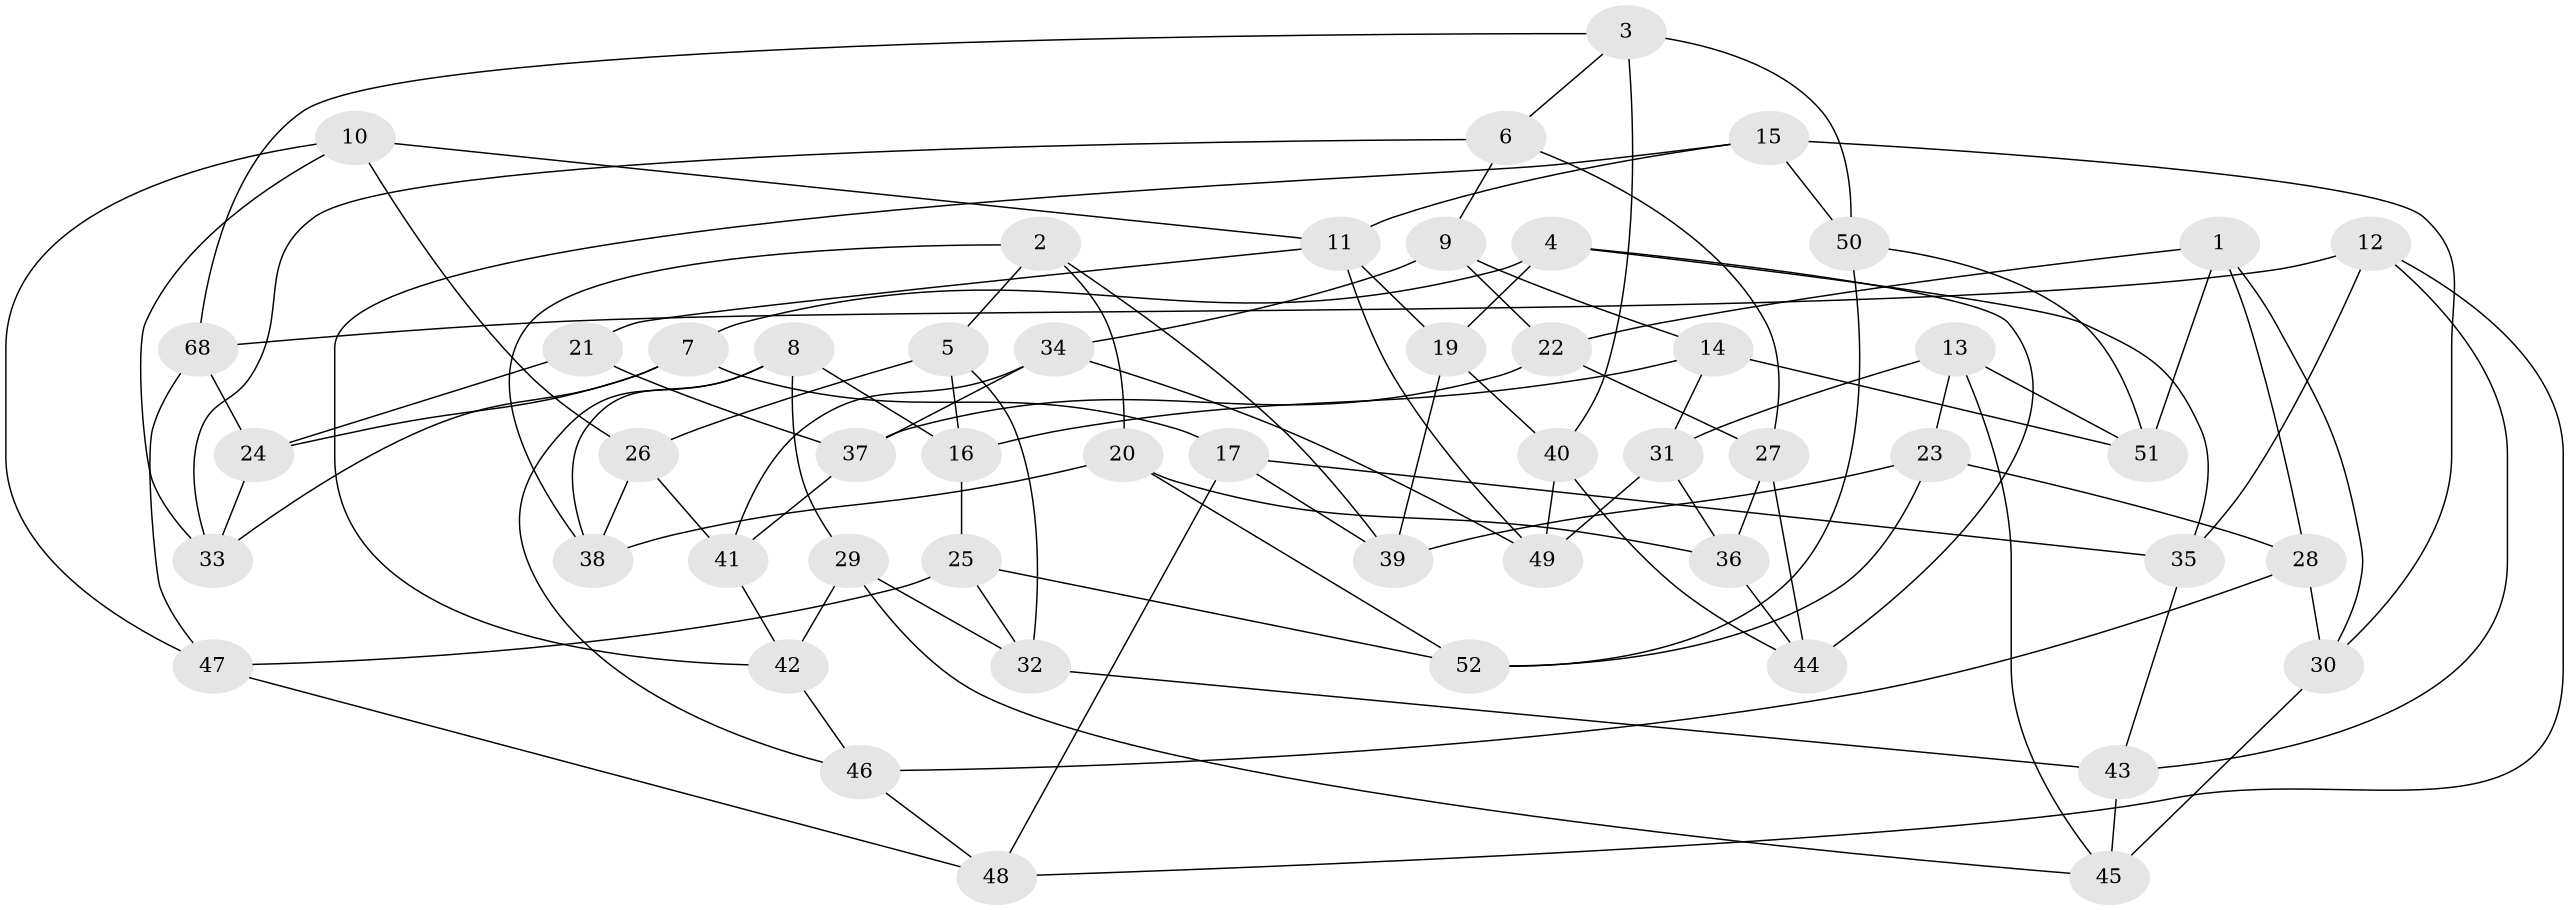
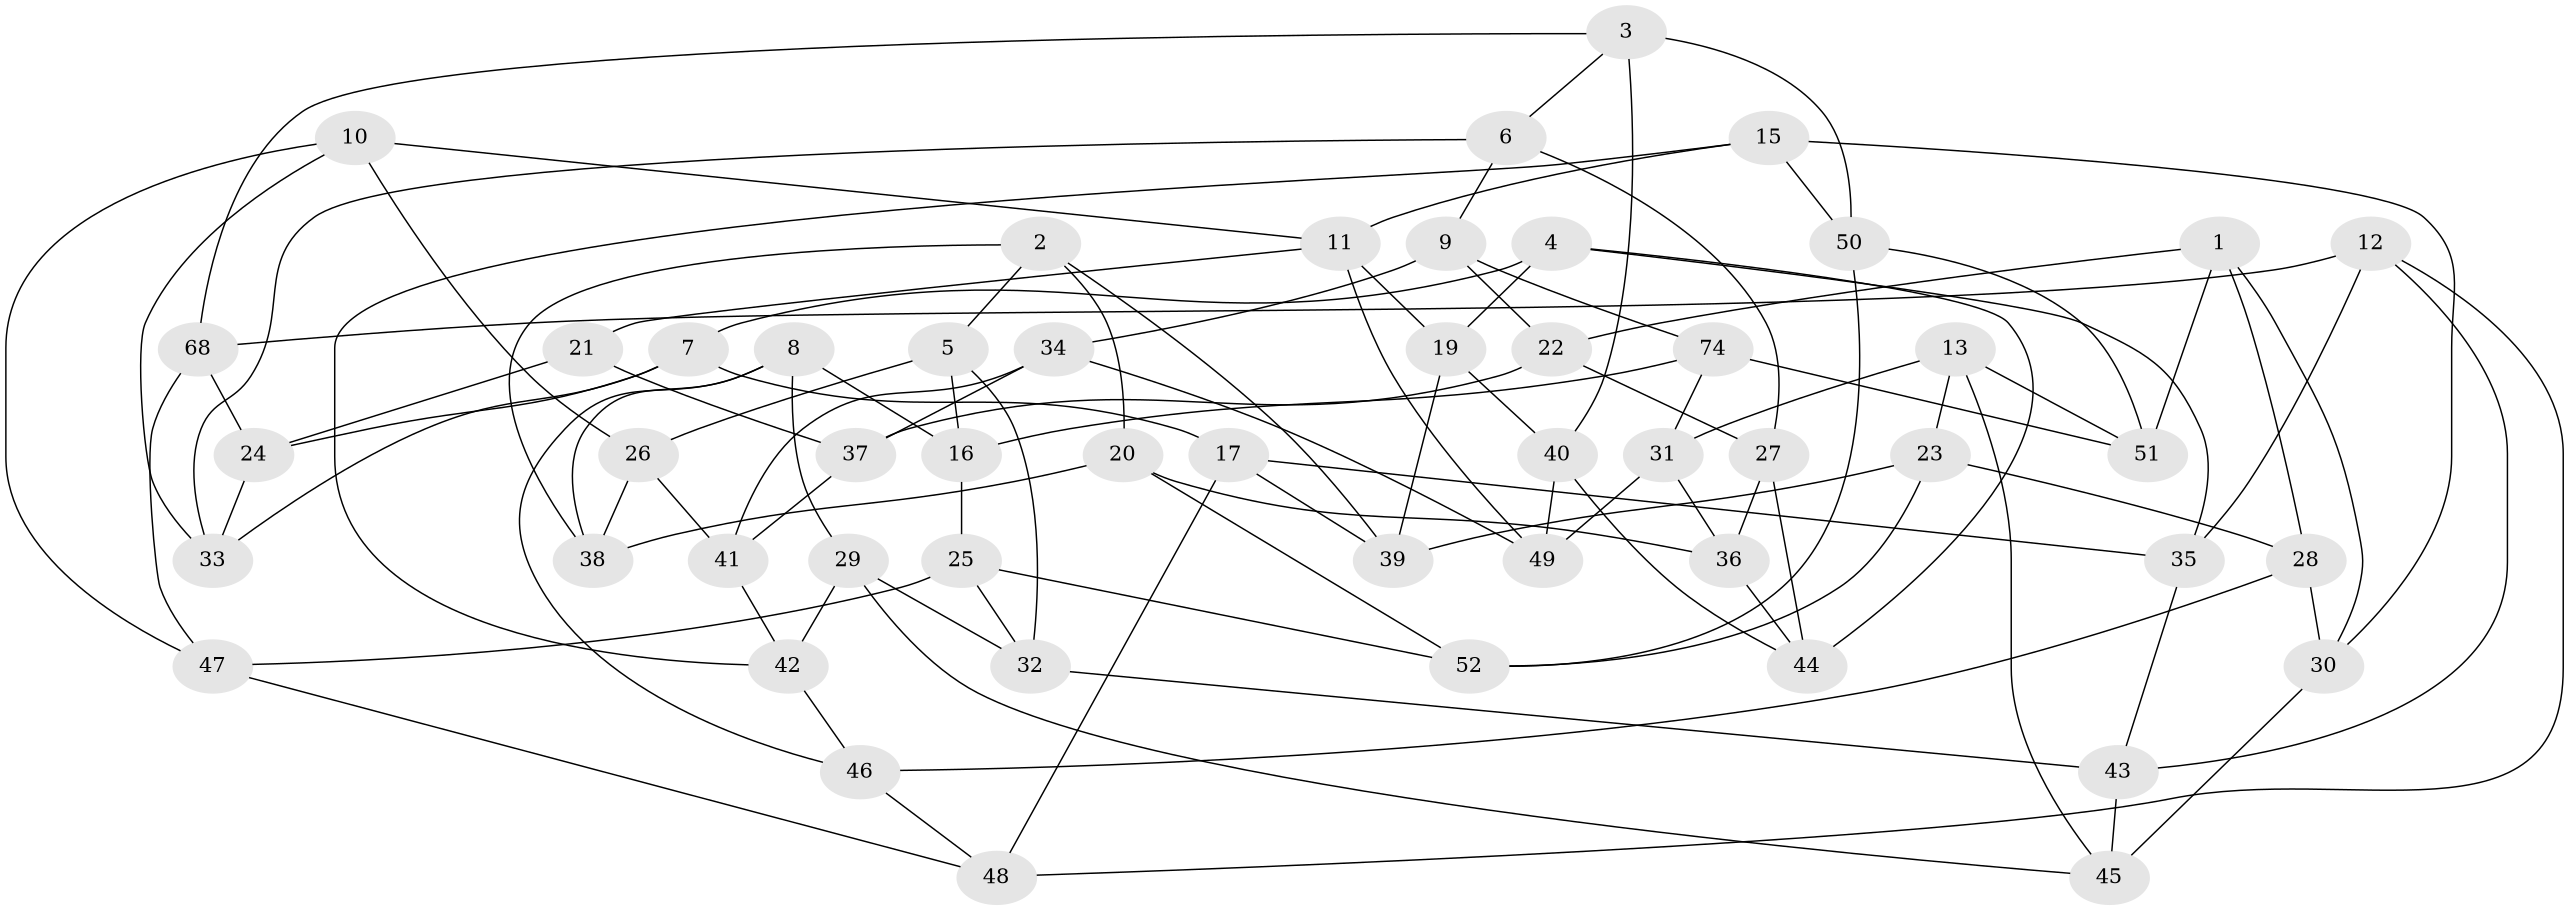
(1713, 349) -> (1713, 349)
